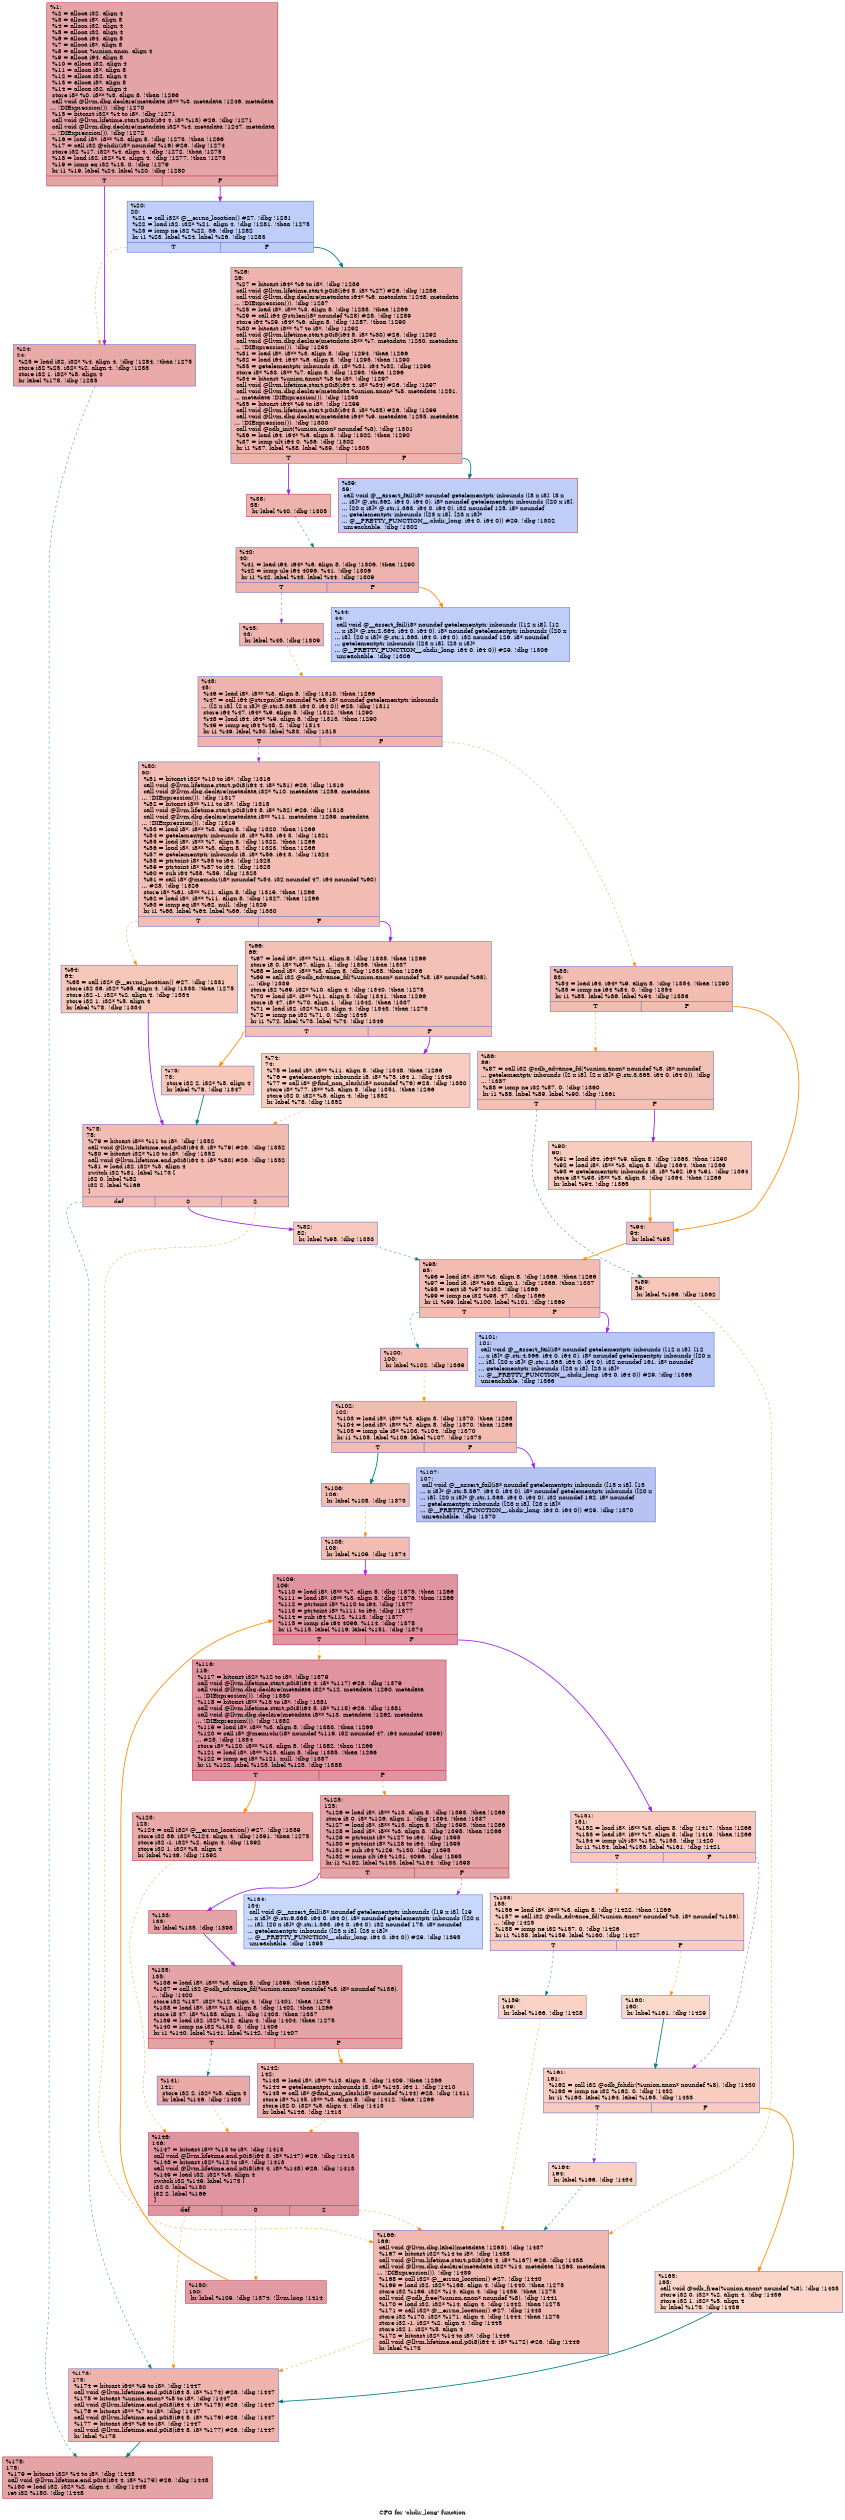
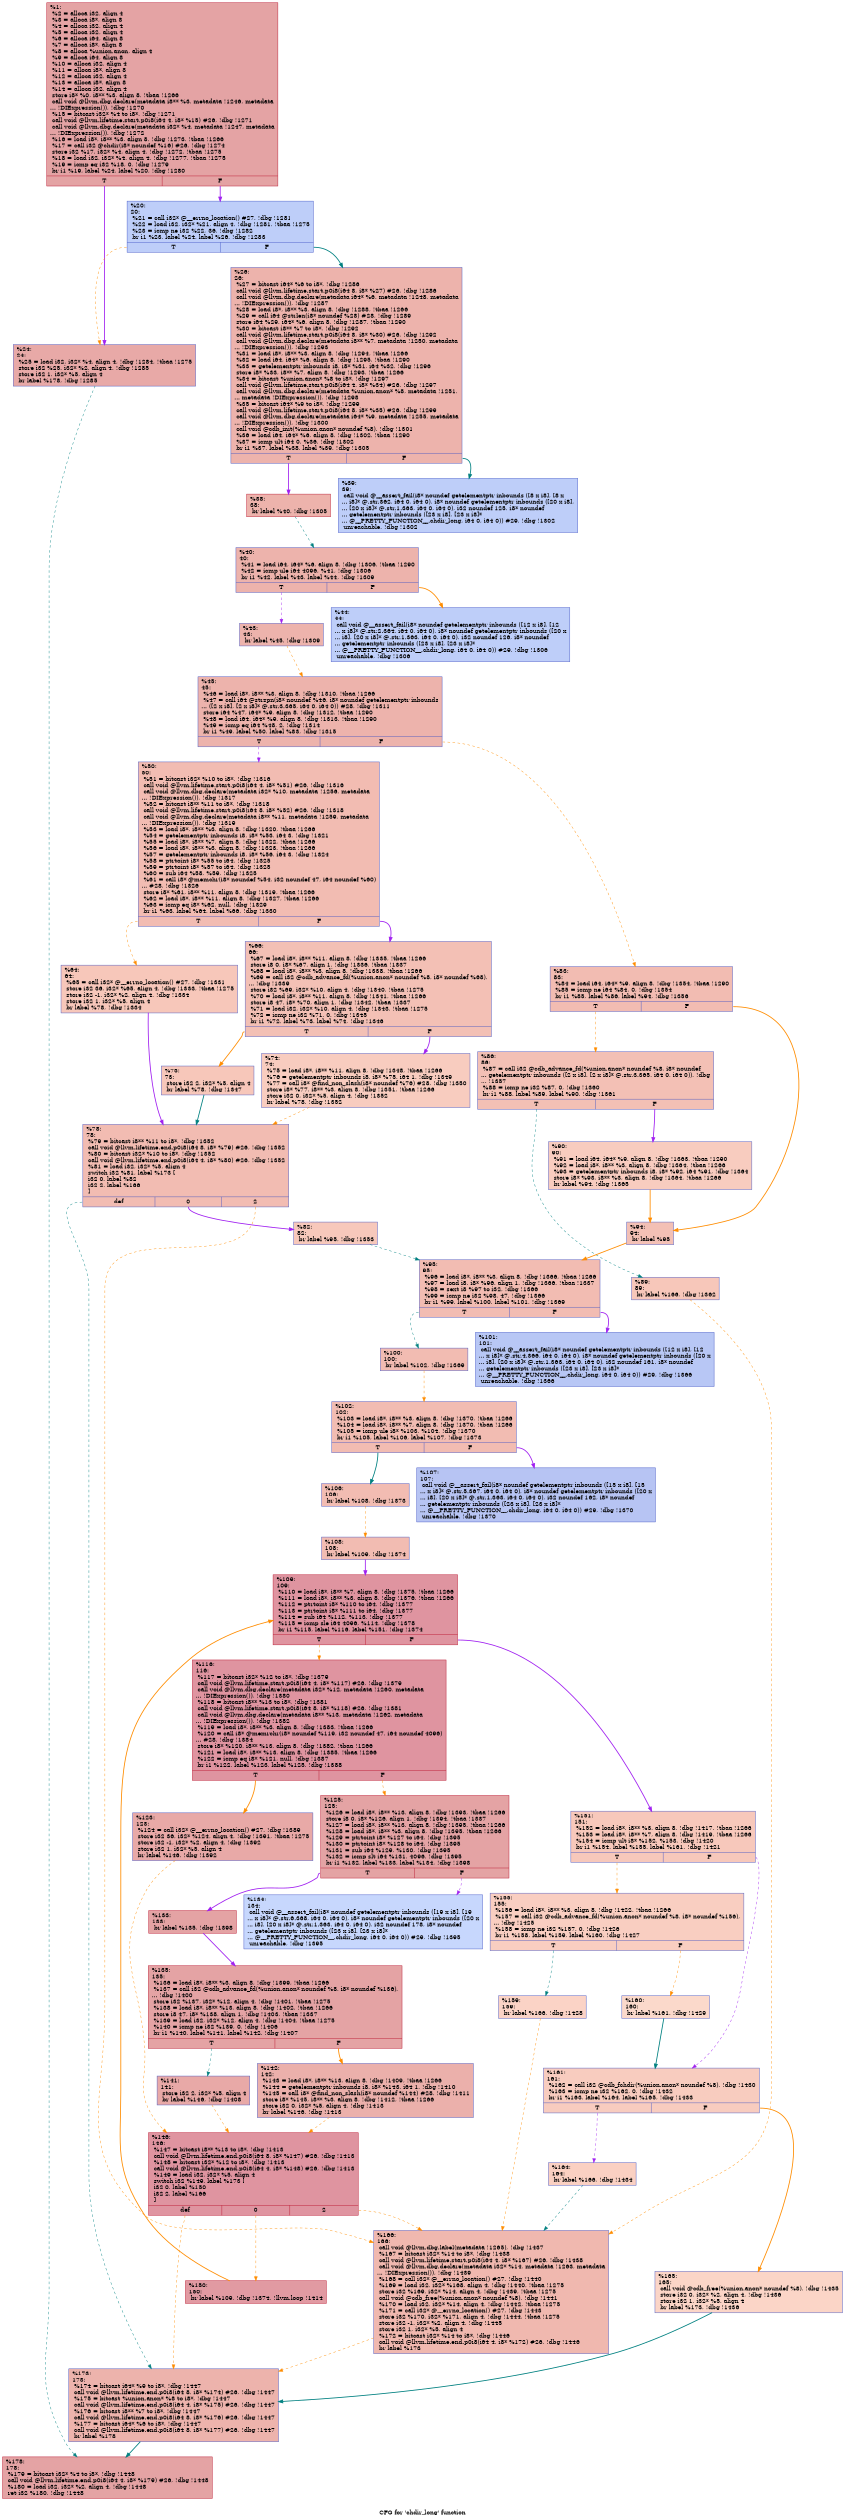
(458, 505) -> (458, 505)
(223, 1837) -> (223, 1837)
